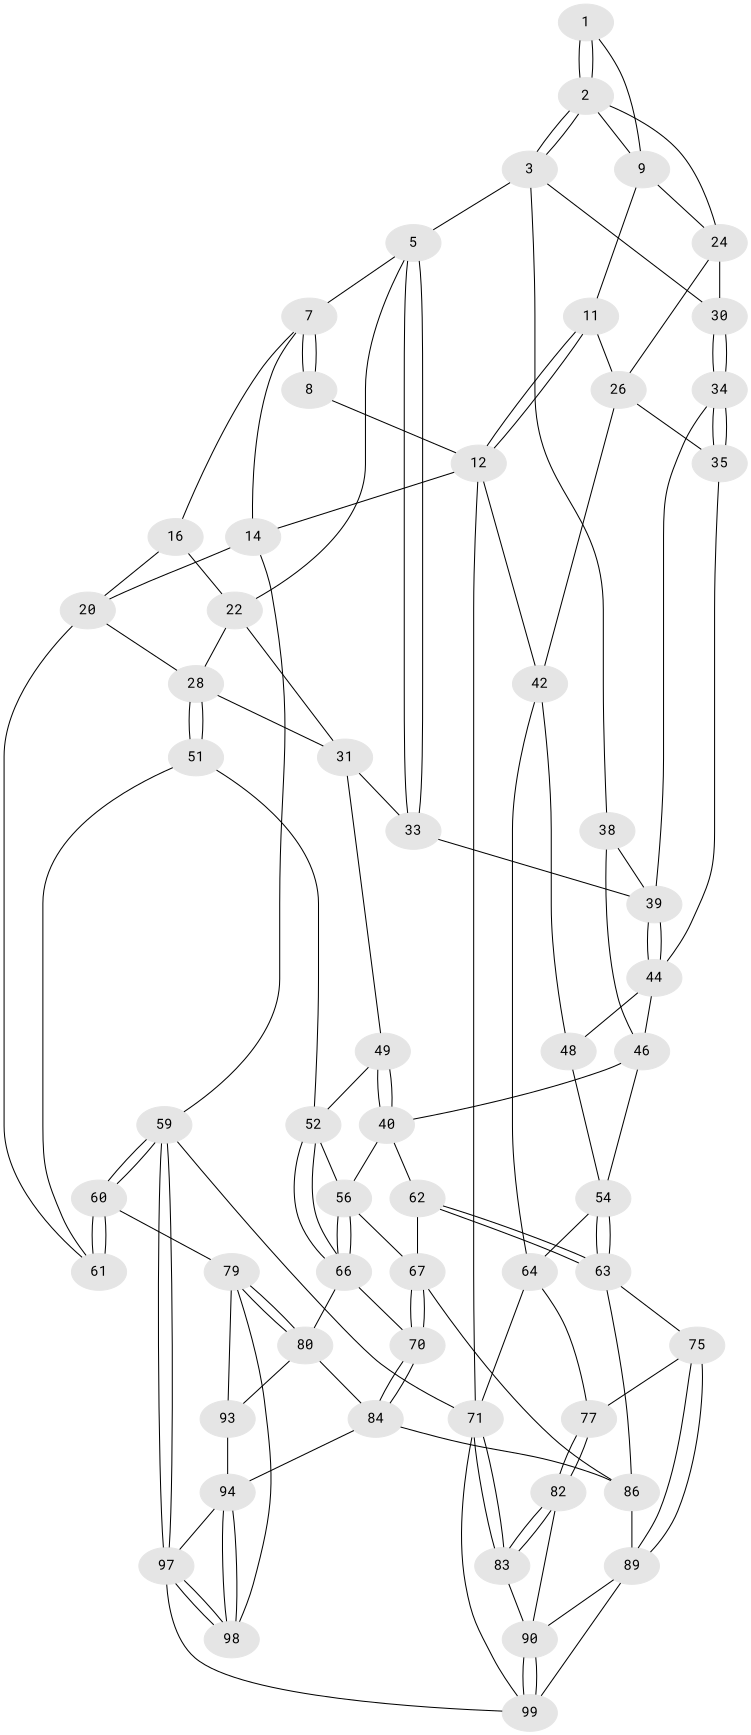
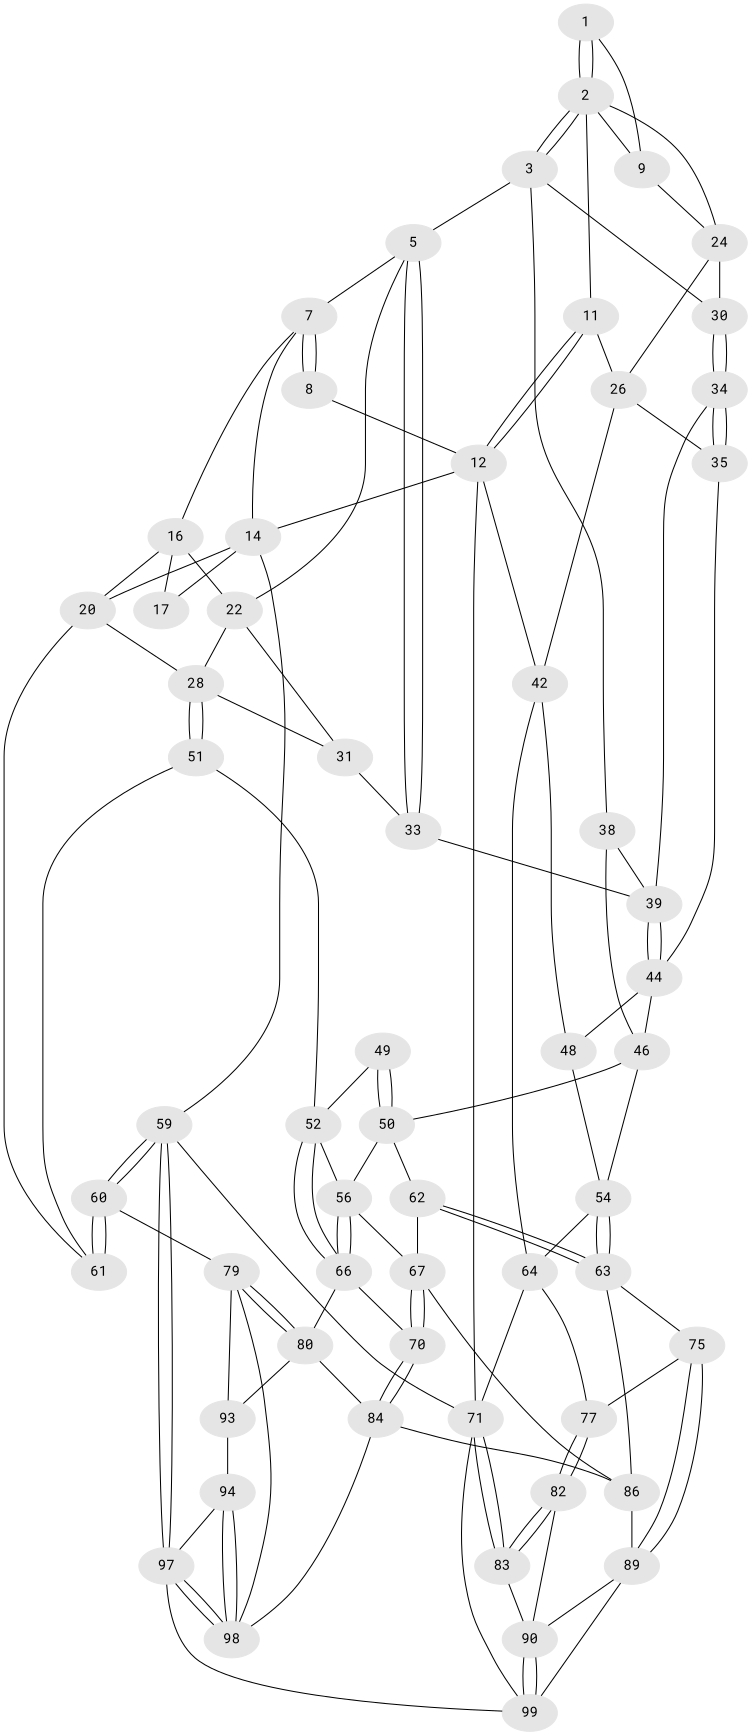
(616, 246) -> (589, 206)
none -> (161, 610)
(364, 905) -> none
(387, 1125) -> (387, 1125)
(302, 1456) -> (326, 1542)
